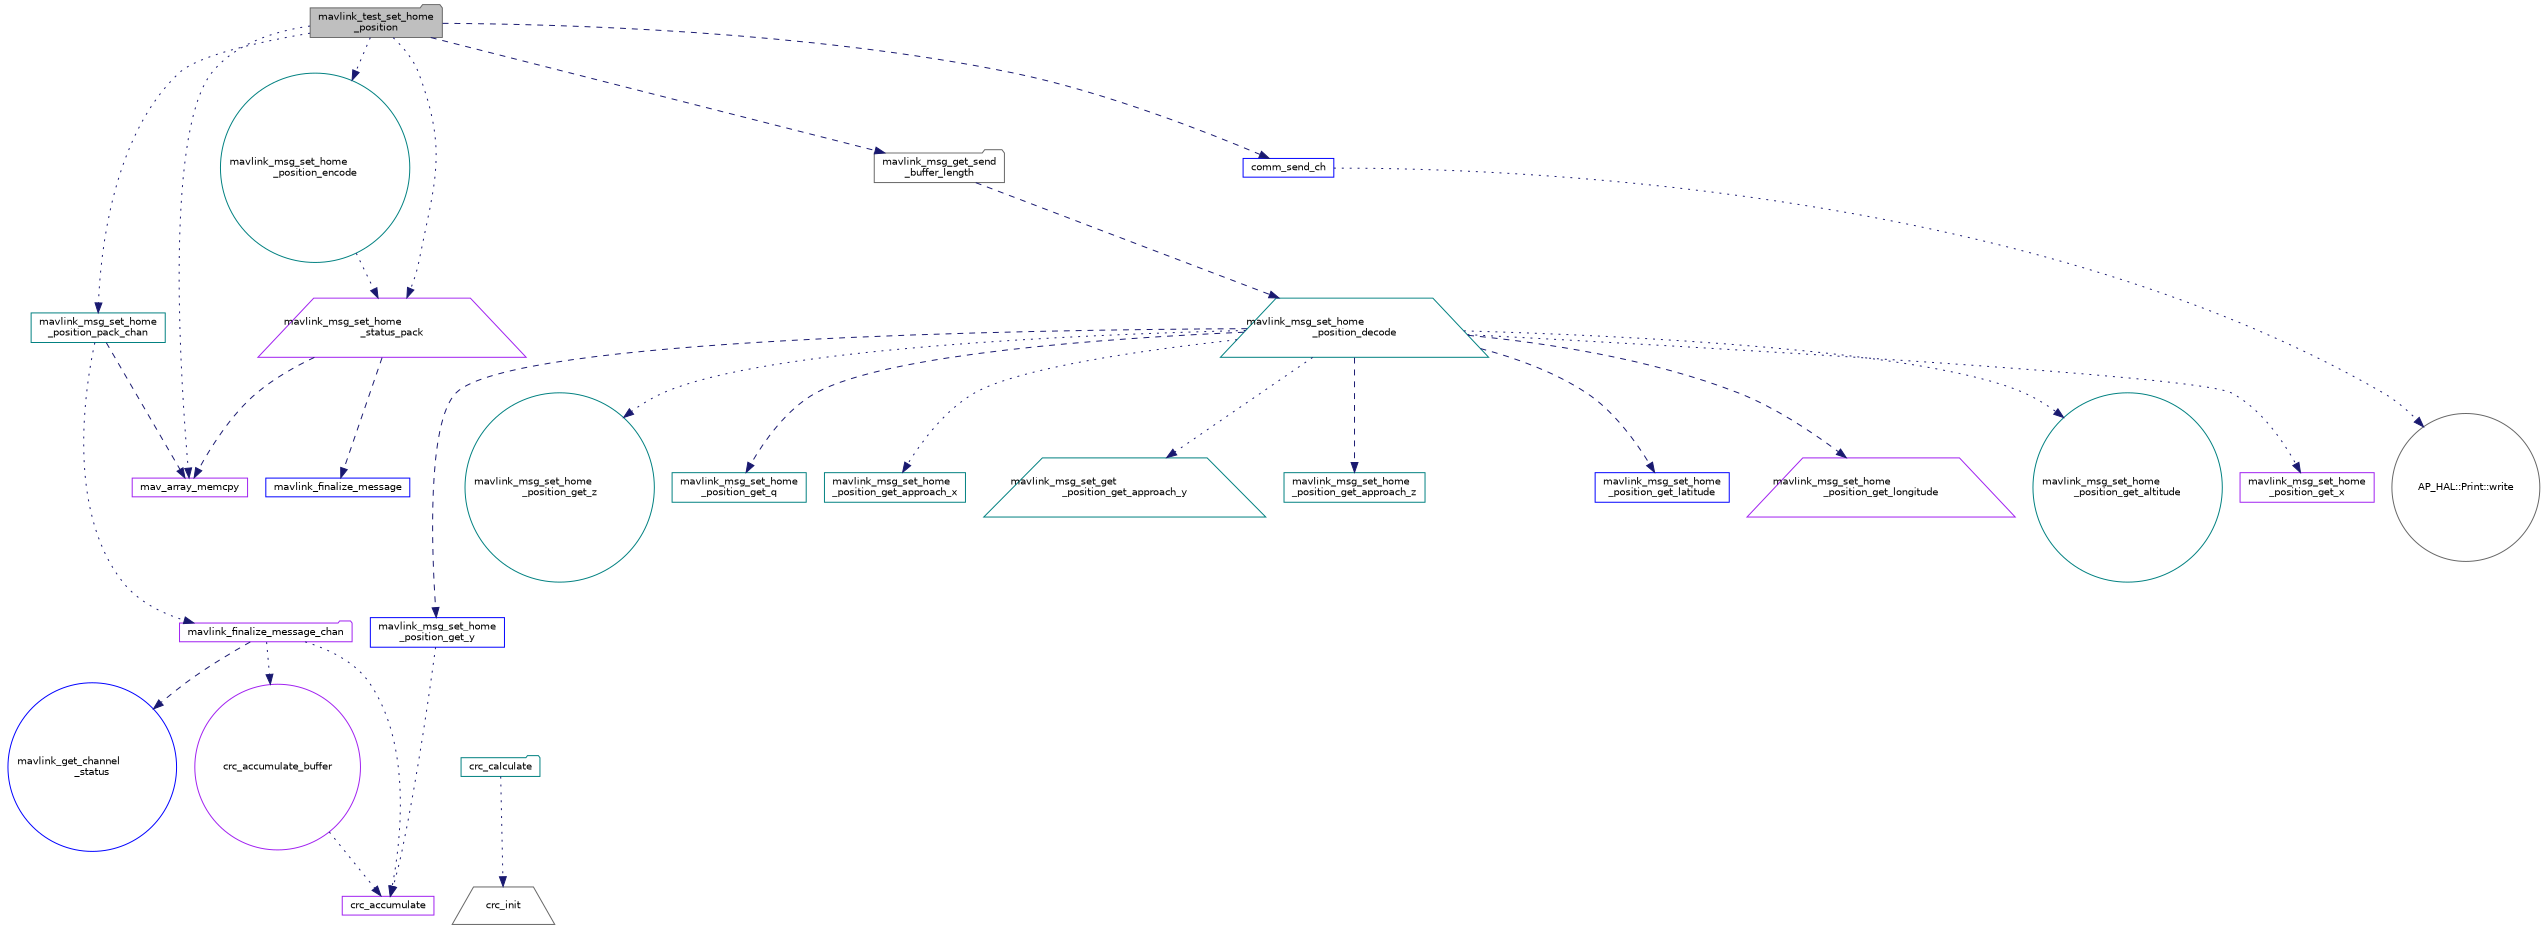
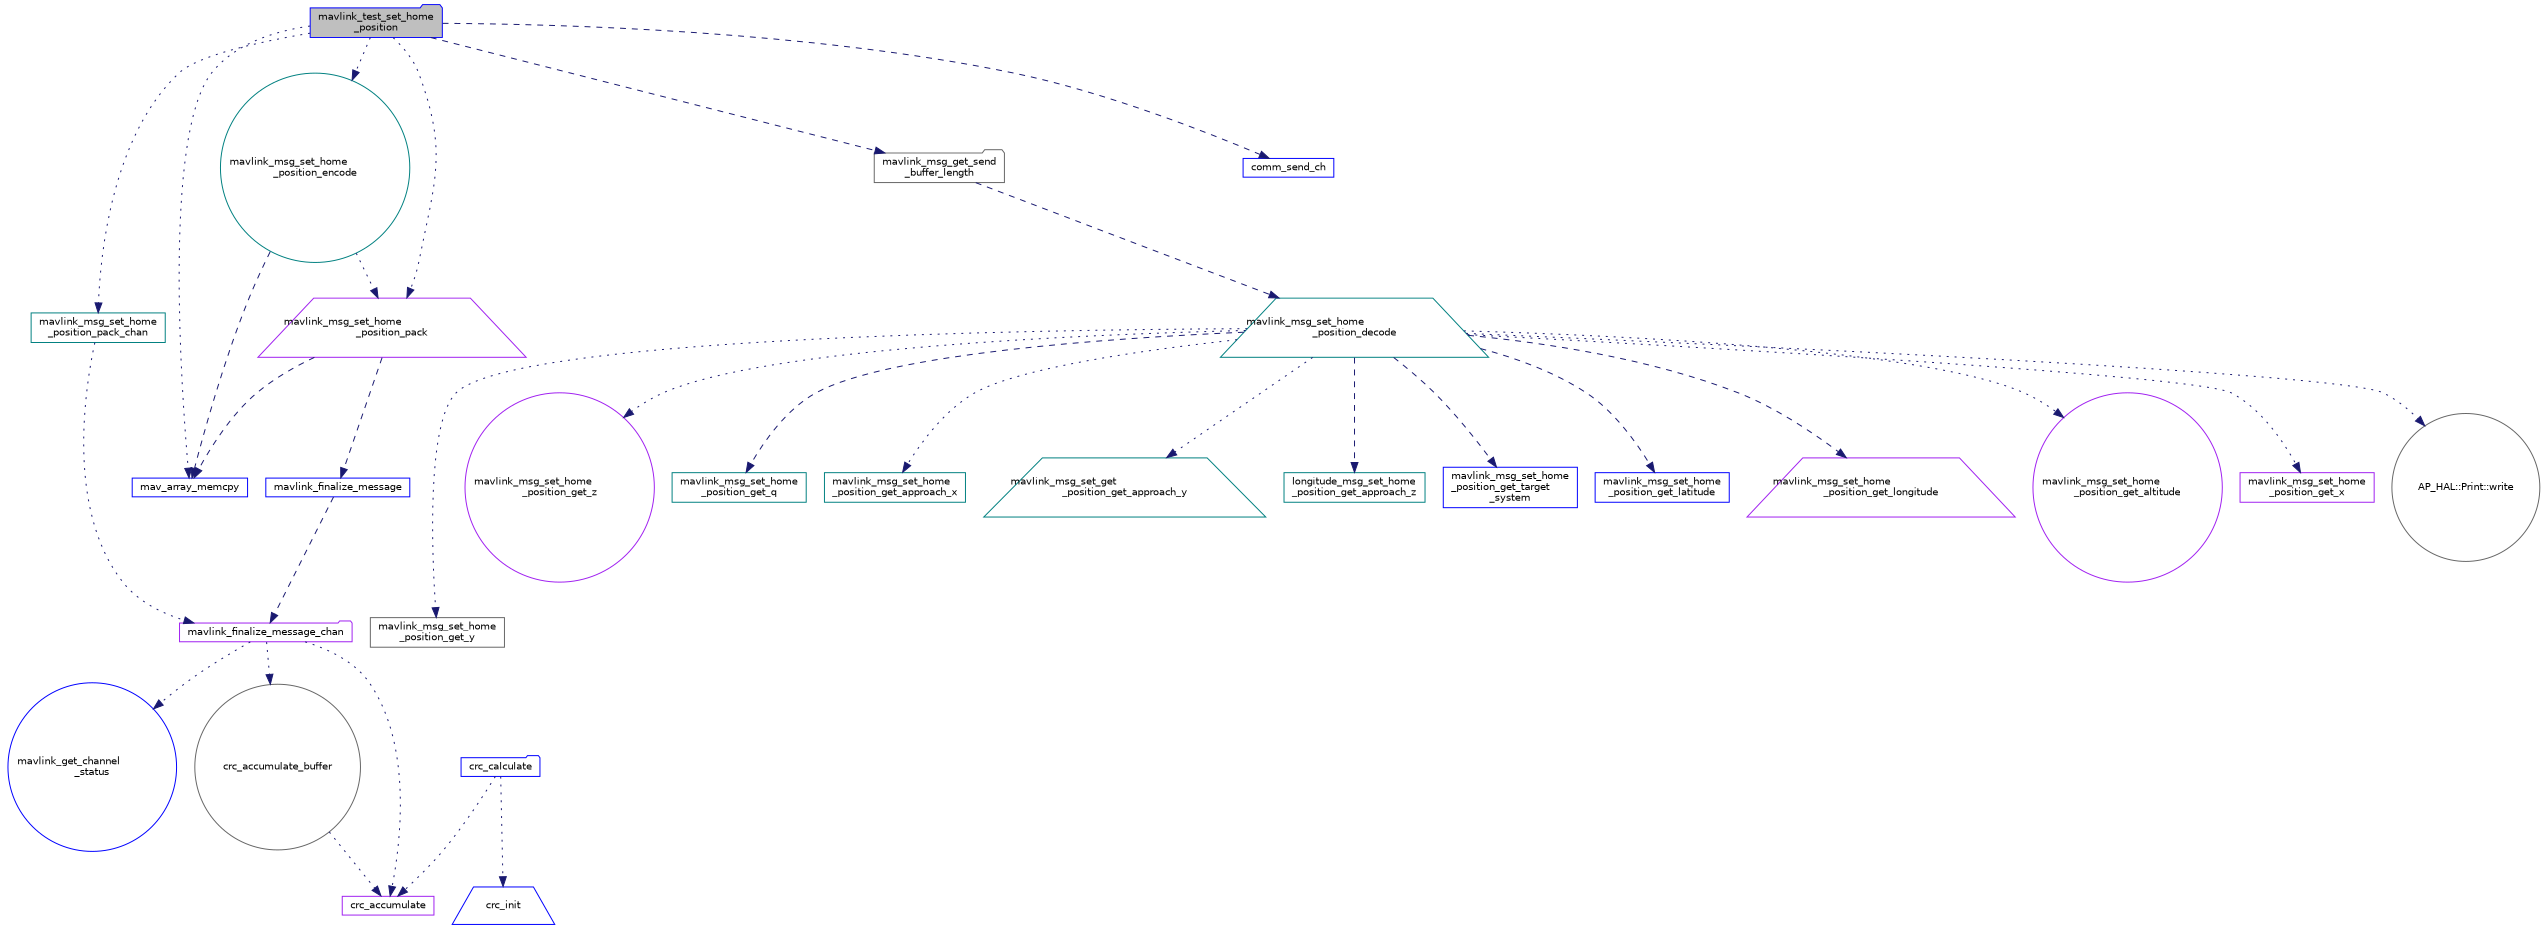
(376, 23) -> (376, 23)
(1894, 222) -> (1947, 357)
(392, 328) -> (392, 328)
(739, 344) -> (739, 344)
(143, 406) -> (227, 358)
(190, 487) -> (190, 487)
(560, 487) -> (560, 487)
(1355, 487) -> (1355, 487)
none -> (1510, 487)
(2128, 487) -> (2128, 487)
none -> (304, 555)
(437, 632) -> (437, 632)
(204, 670) -> (204, 670)
(278, 767) -> (278, 767)
(418, 767) -> (454, 836)
(501, 767) -> (501, 767)
(503, 906) -> (503, 906)
